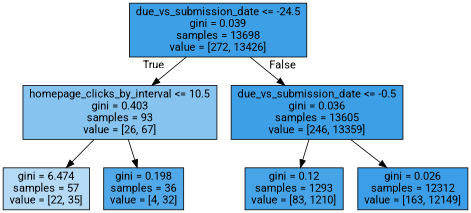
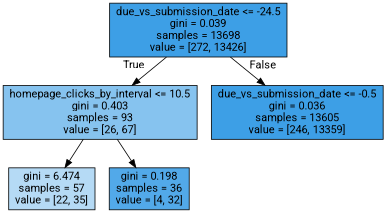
(294, 189) -> none
(413, 189) -> none
